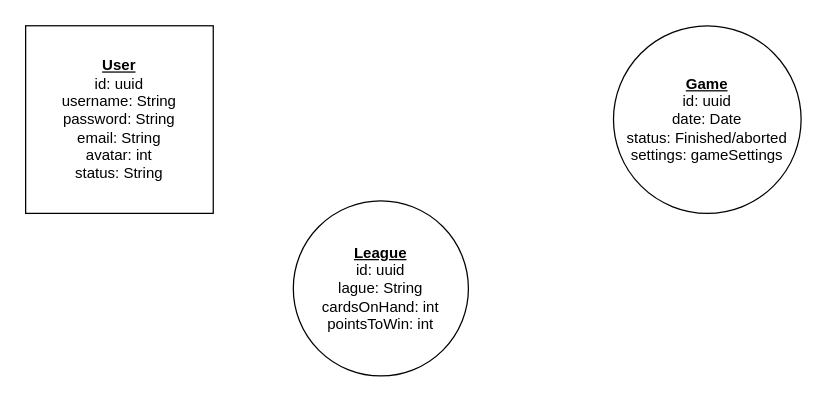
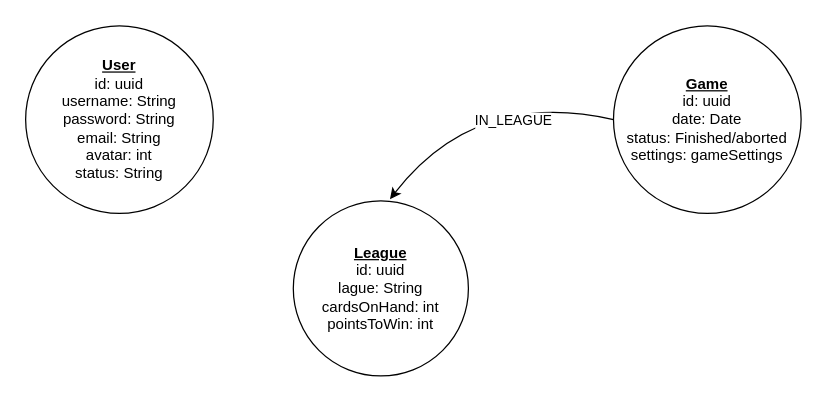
(119, 119) -> (119, 119)
none -> (495, 121)
